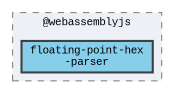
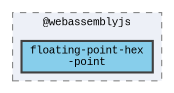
(87, 57) -> (87, 57)
